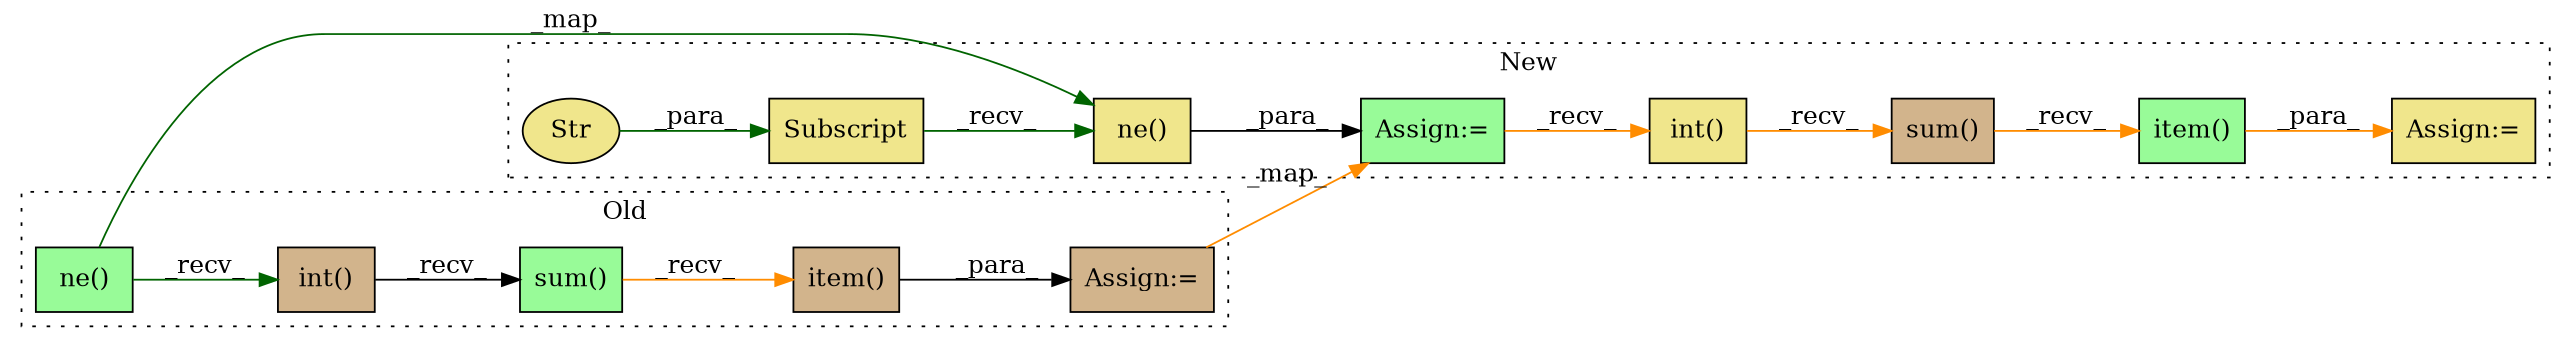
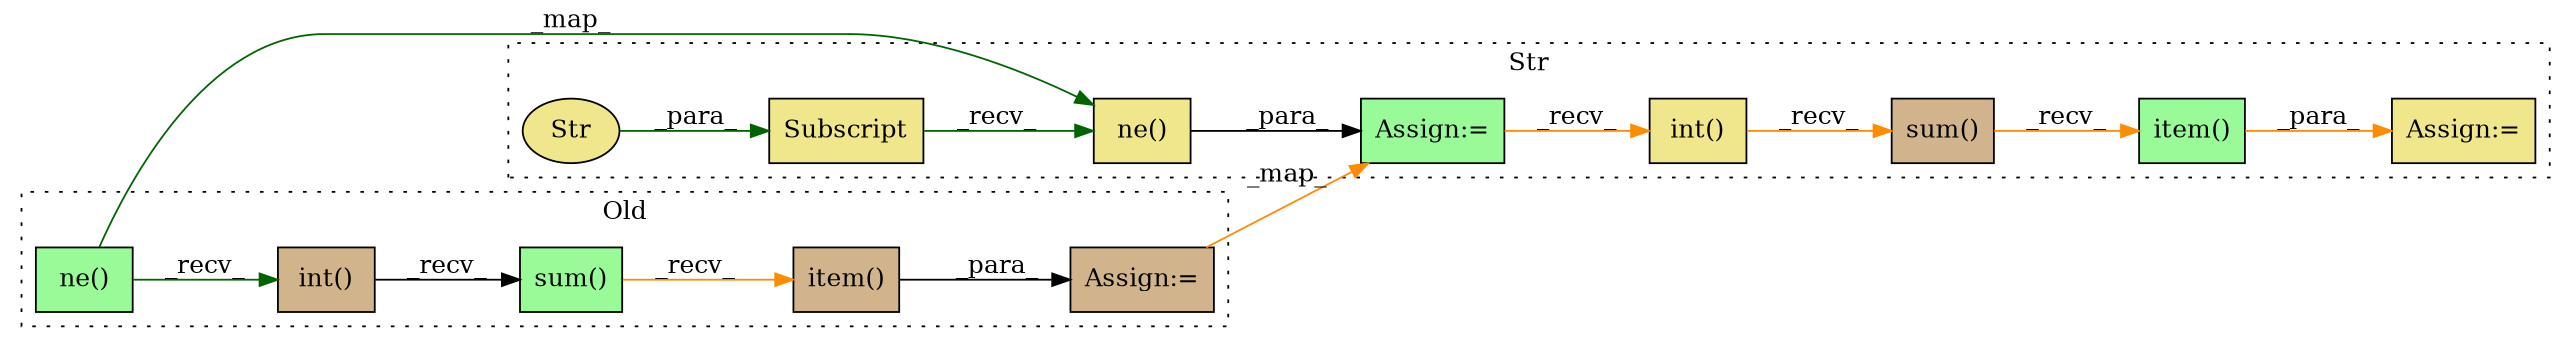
(1529, 64) -> (1529, 64)
